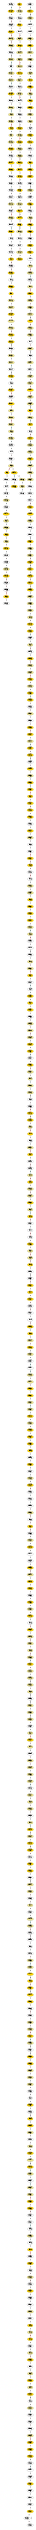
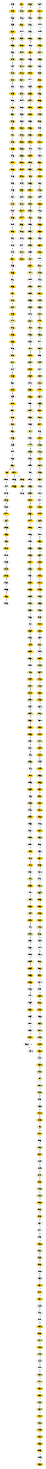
(30, 1471) -> none
